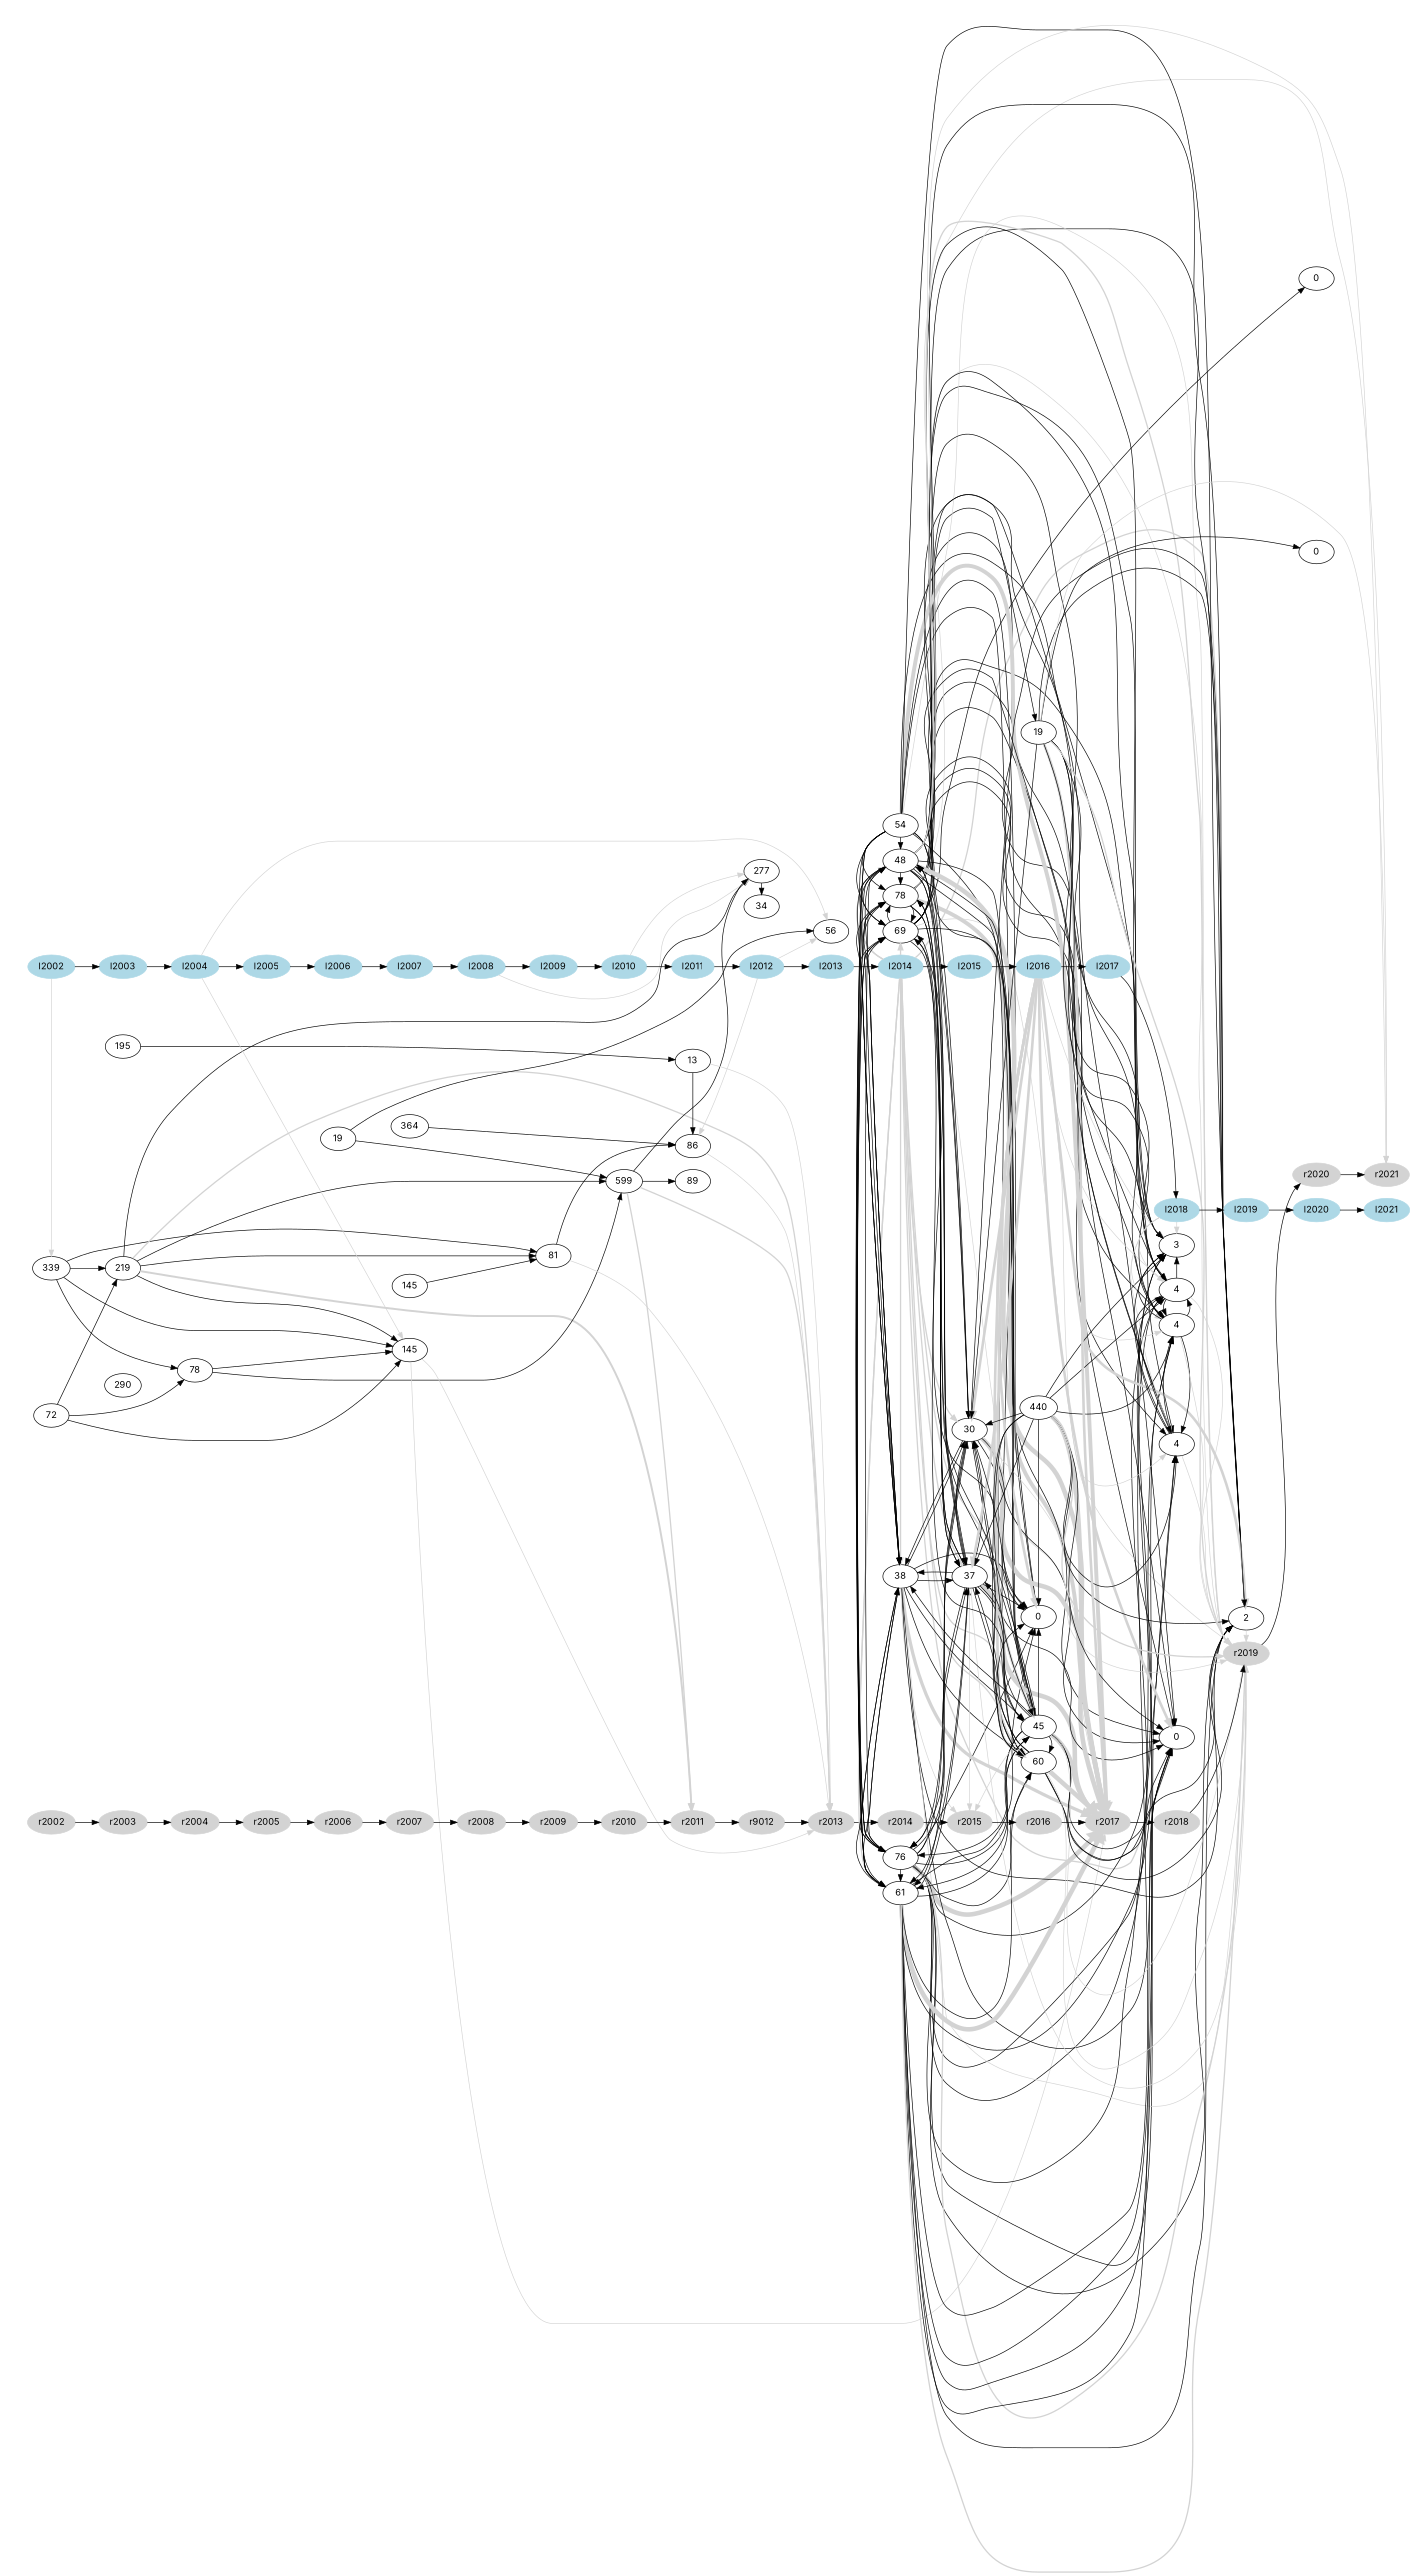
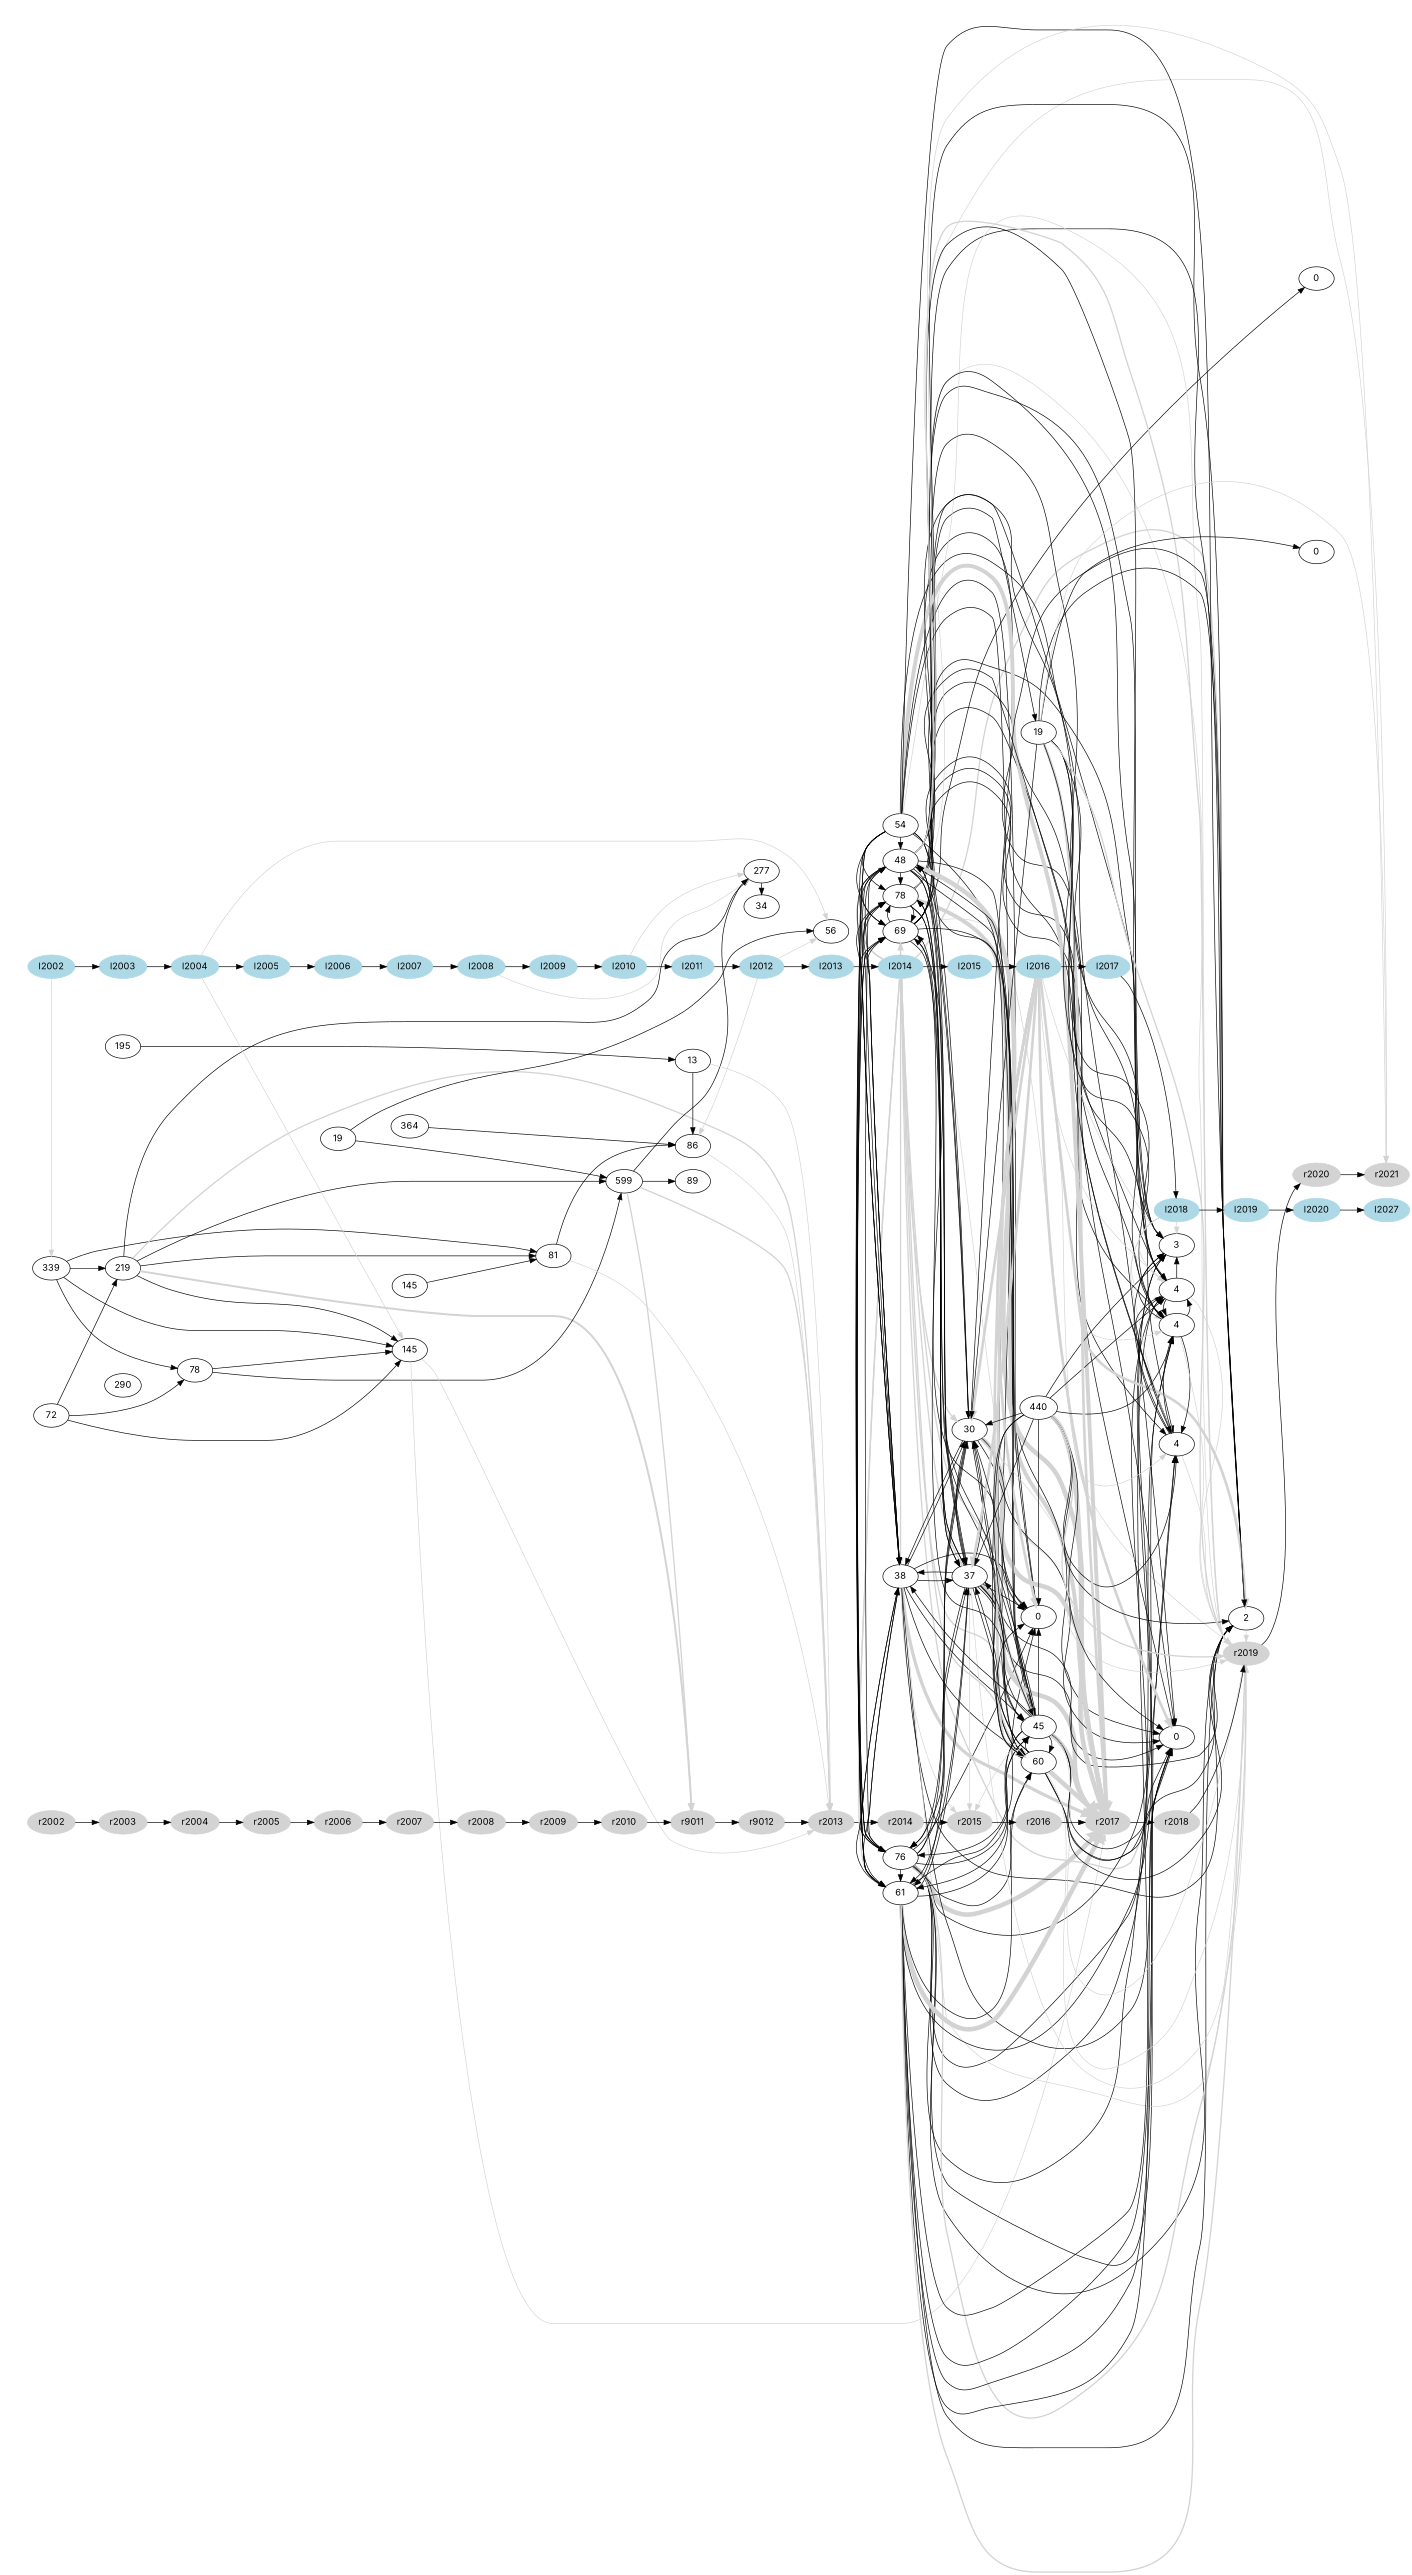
(1387, 1210) -> (1387, 1210)
none -> (1026, 1748)
none -> (1110, 1767)
(693, 1822) -> (693, 1822)
